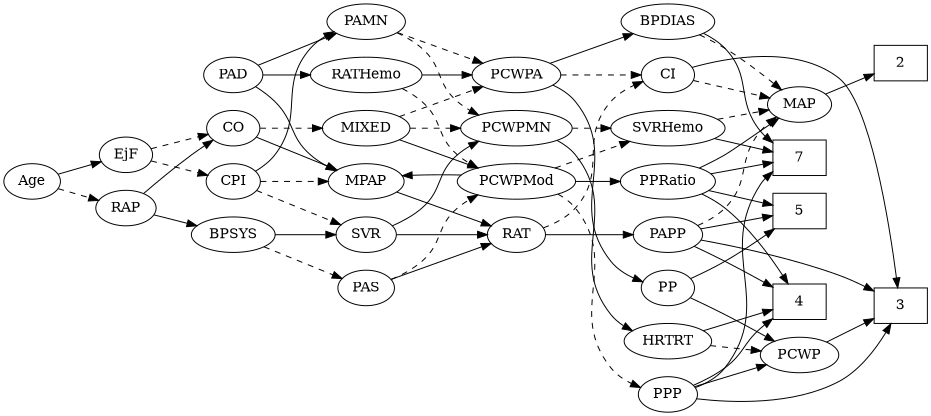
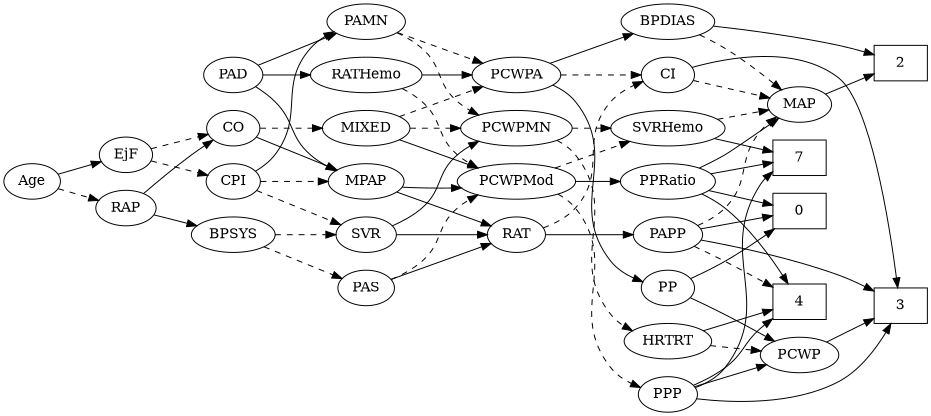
(742, 80) -> (790, 36)
(436, 175) -> (427, 188)
(800, 211) -> (800, 211)
(593, 231) -> (593, 231)
(300, 235) -> (300, 235)
(731, 265) -> (731, 265)
